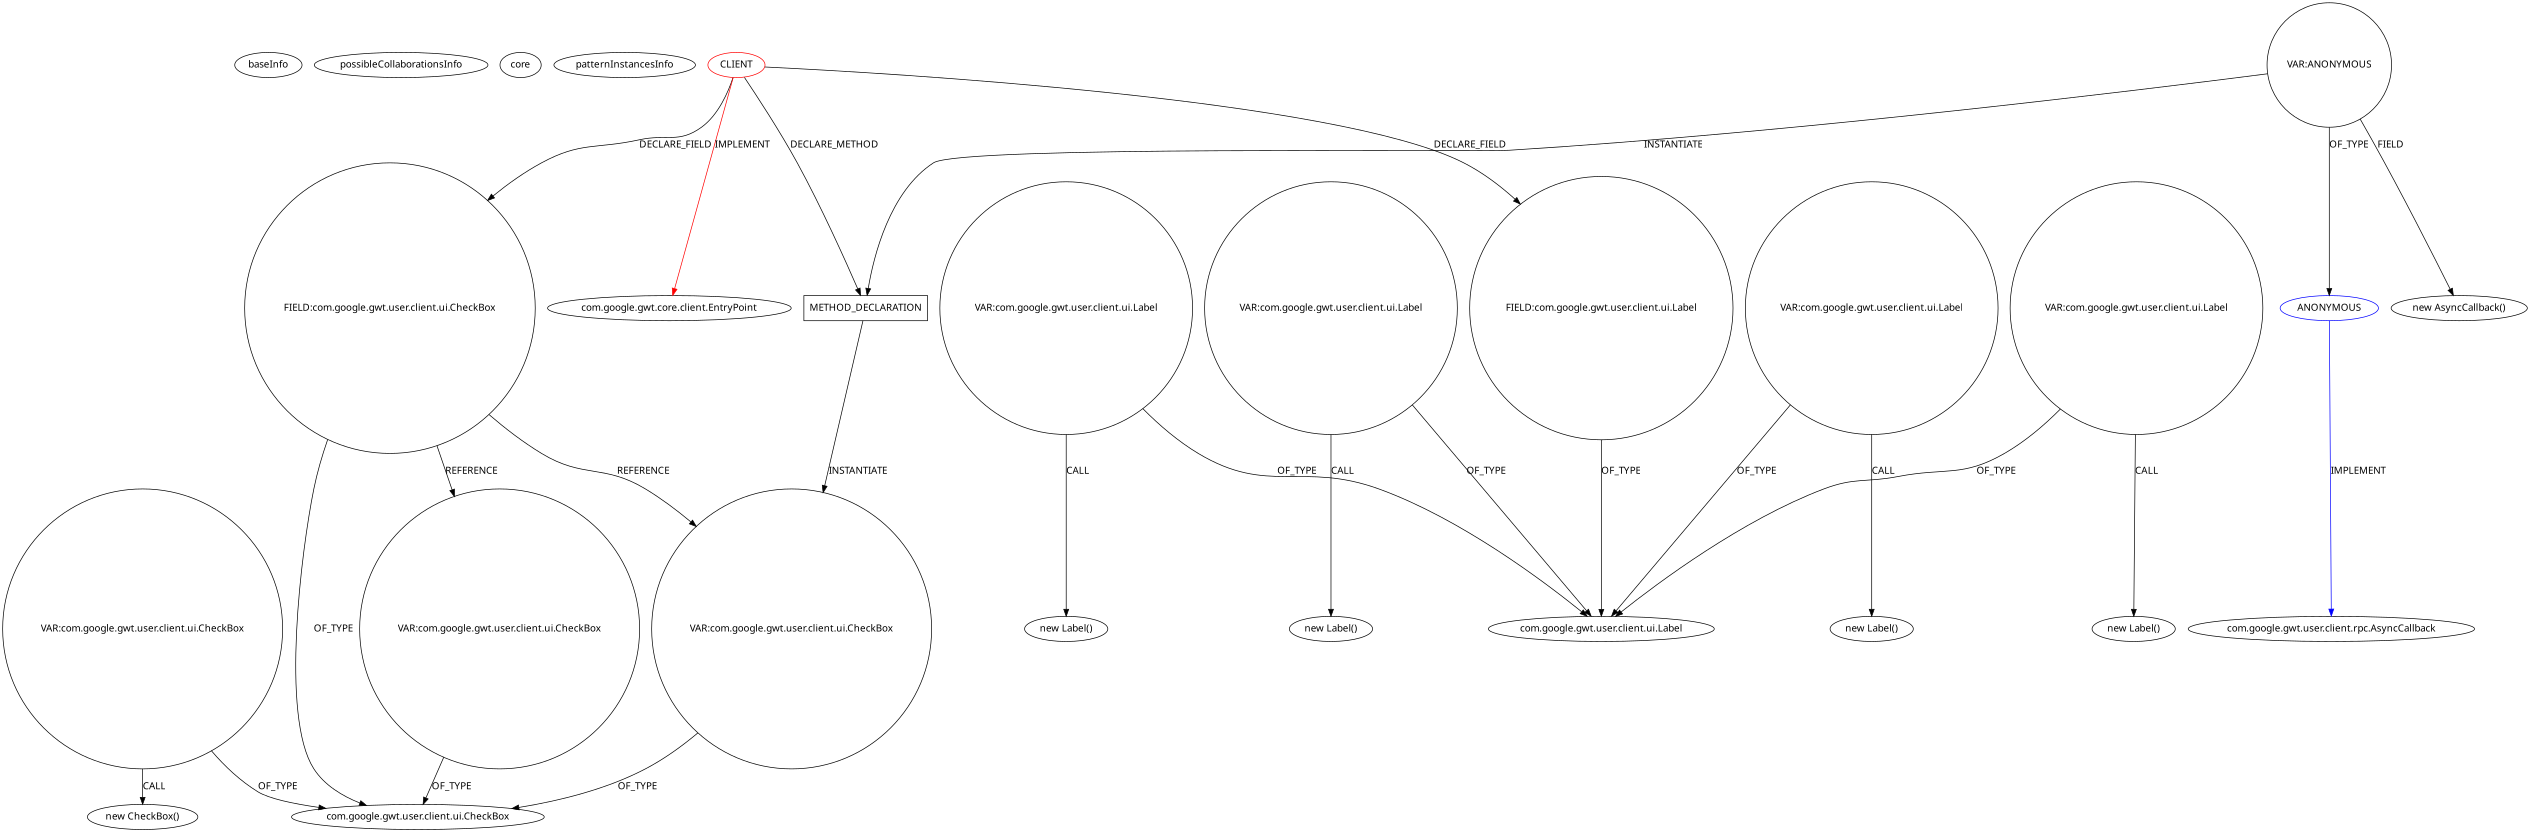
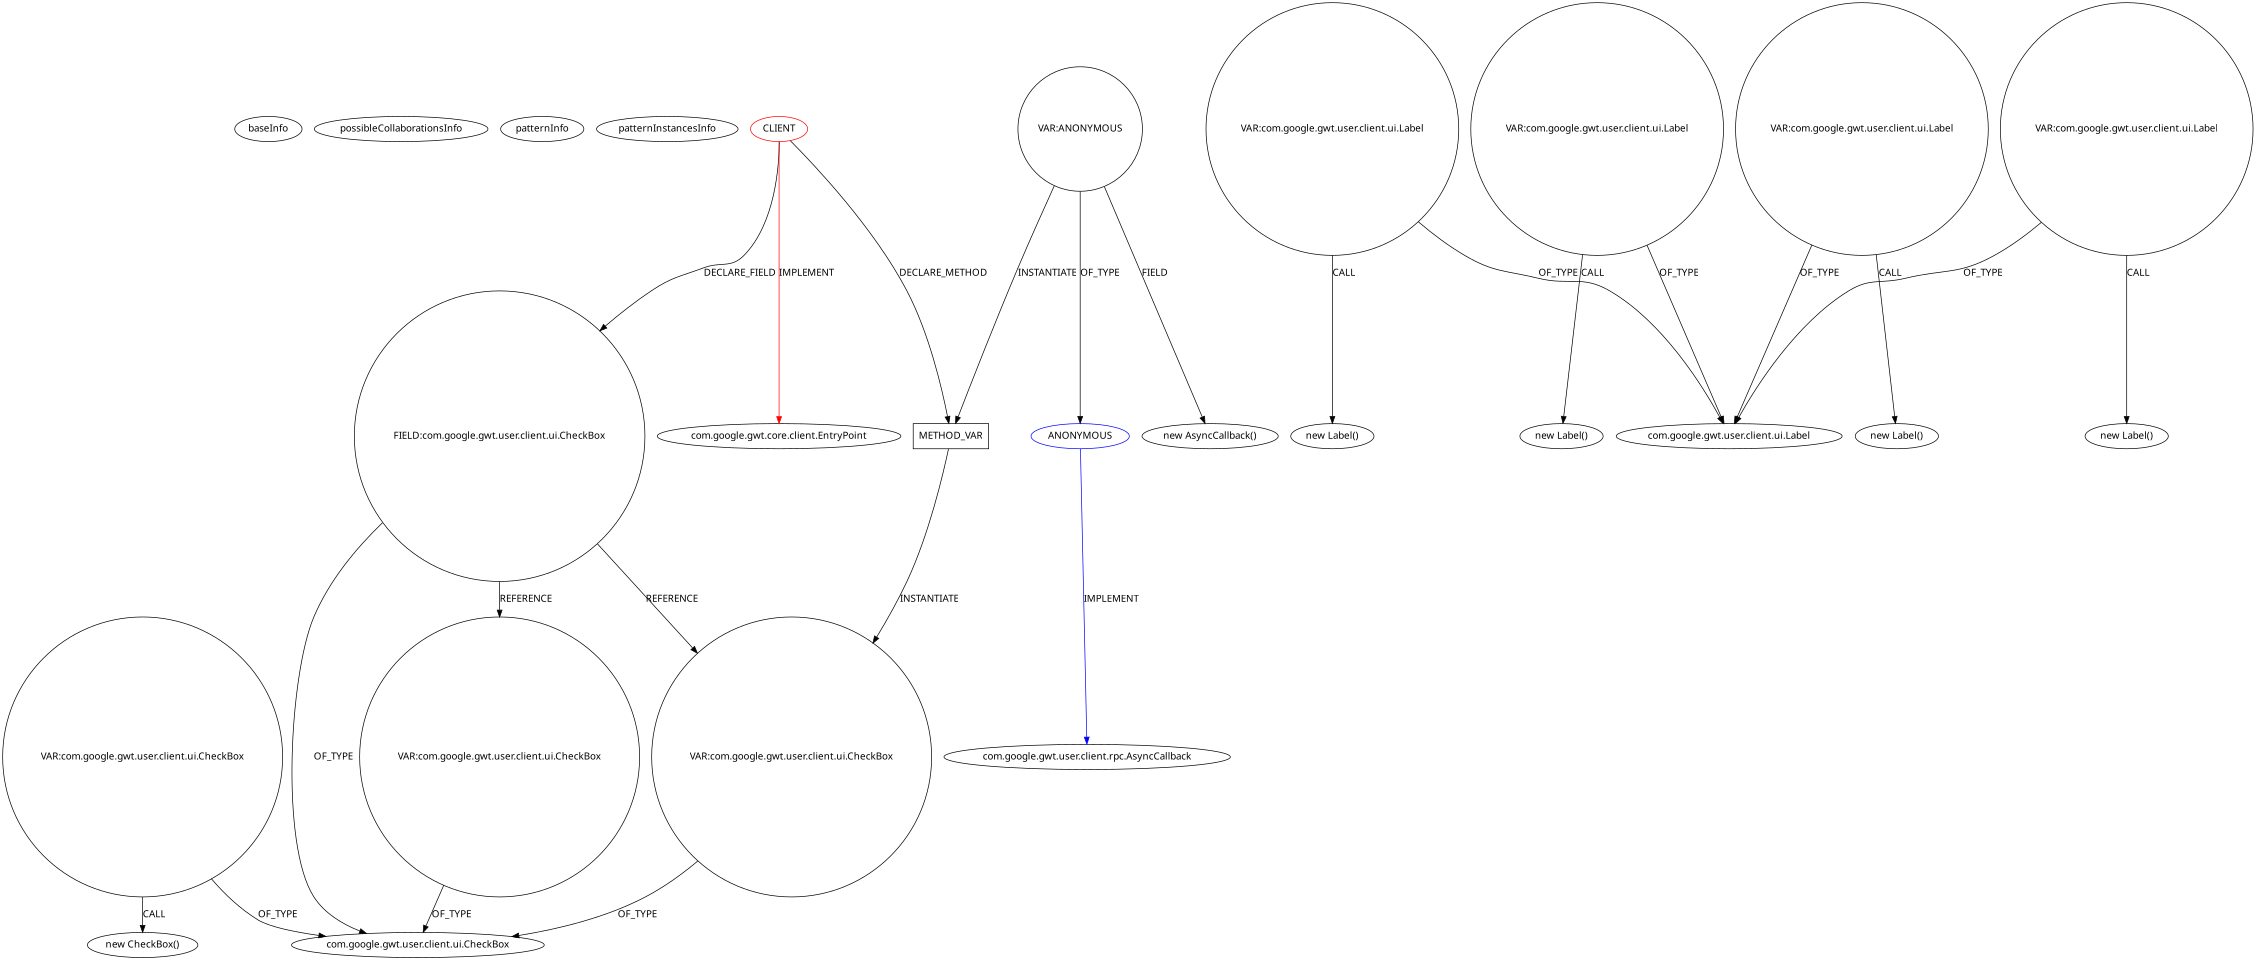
(521, 65) -> (542, 129)
(866, 308) -> (951, 436)
(1601, 308) -> none
